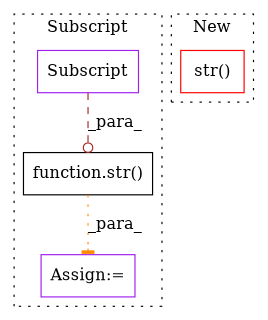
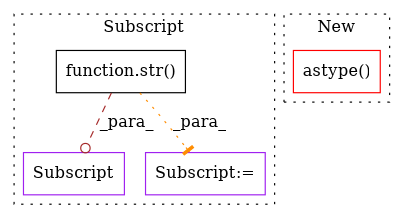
(212, 72) -> (337, 72)
(88, 118) -> (99, 118)
(88, 276) -> (205, 174)
